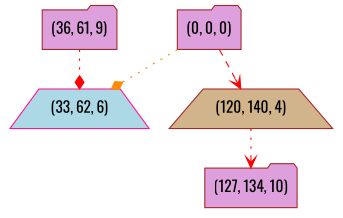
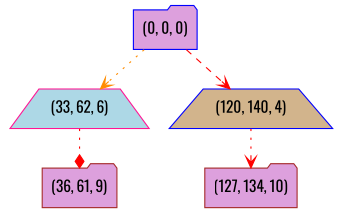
(209, 30) -> (165, 30)
(80, 63) -> (80, 142)
(150, 66) -> (127, 66)
(251, 109) -> (251, 109)
